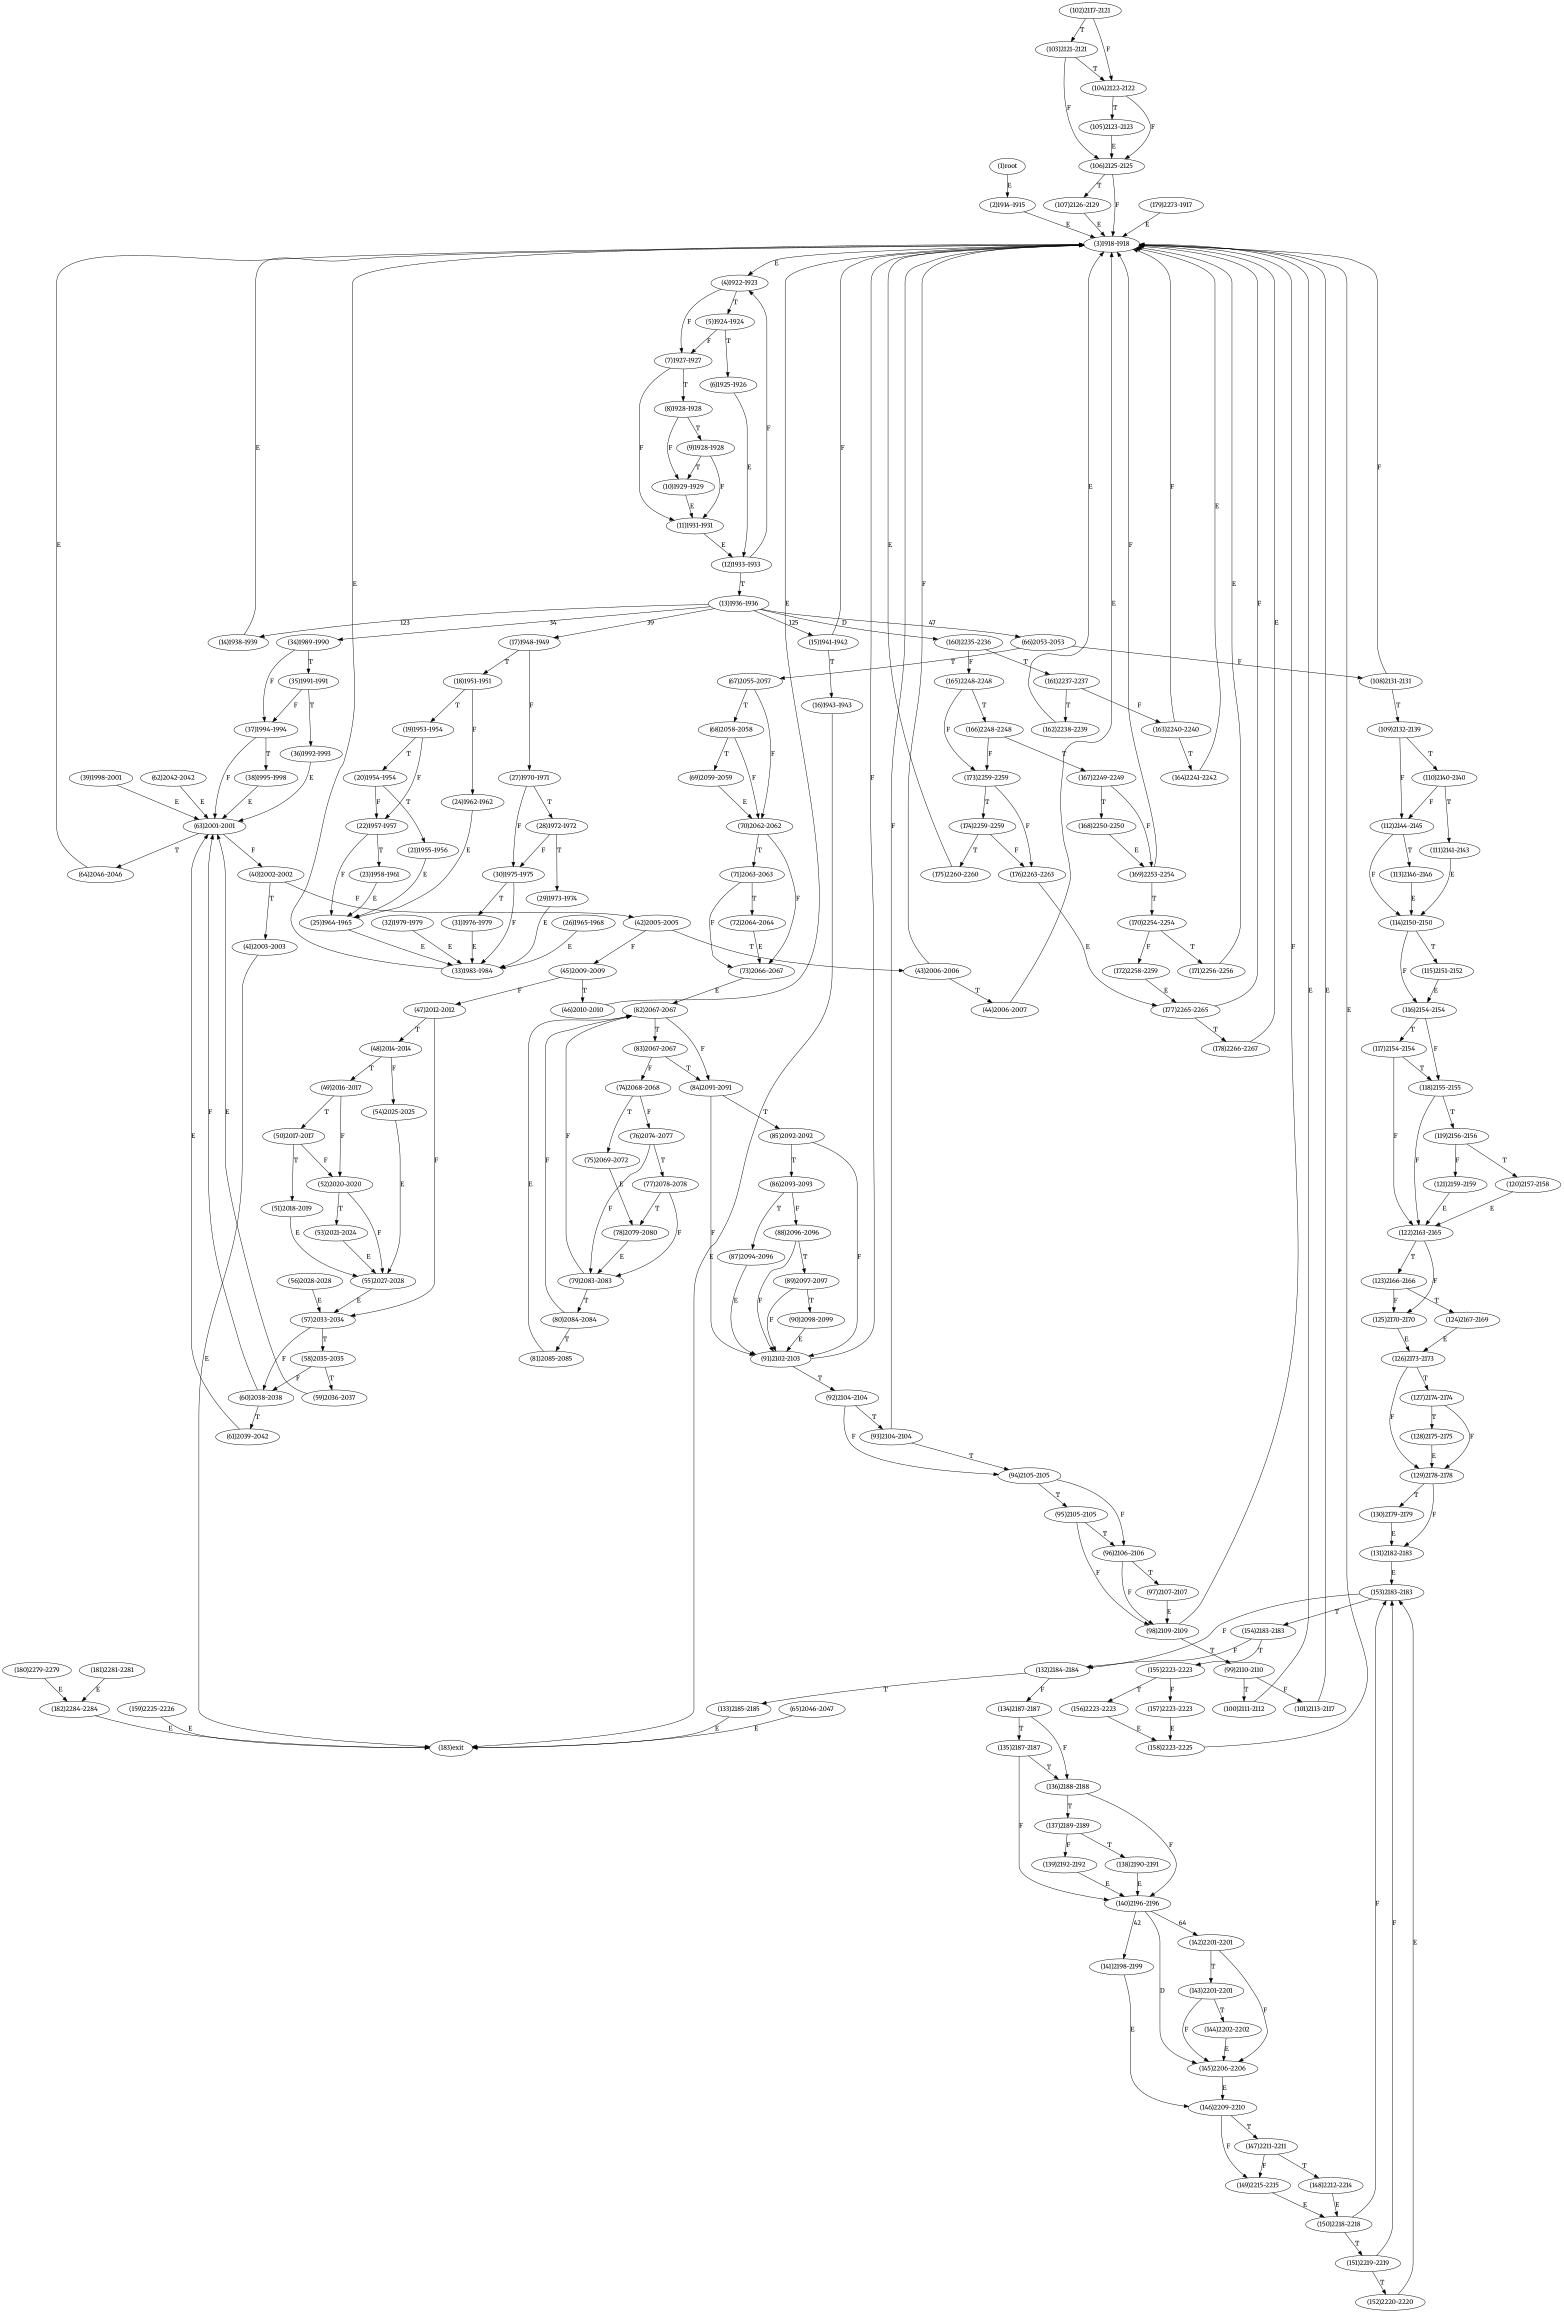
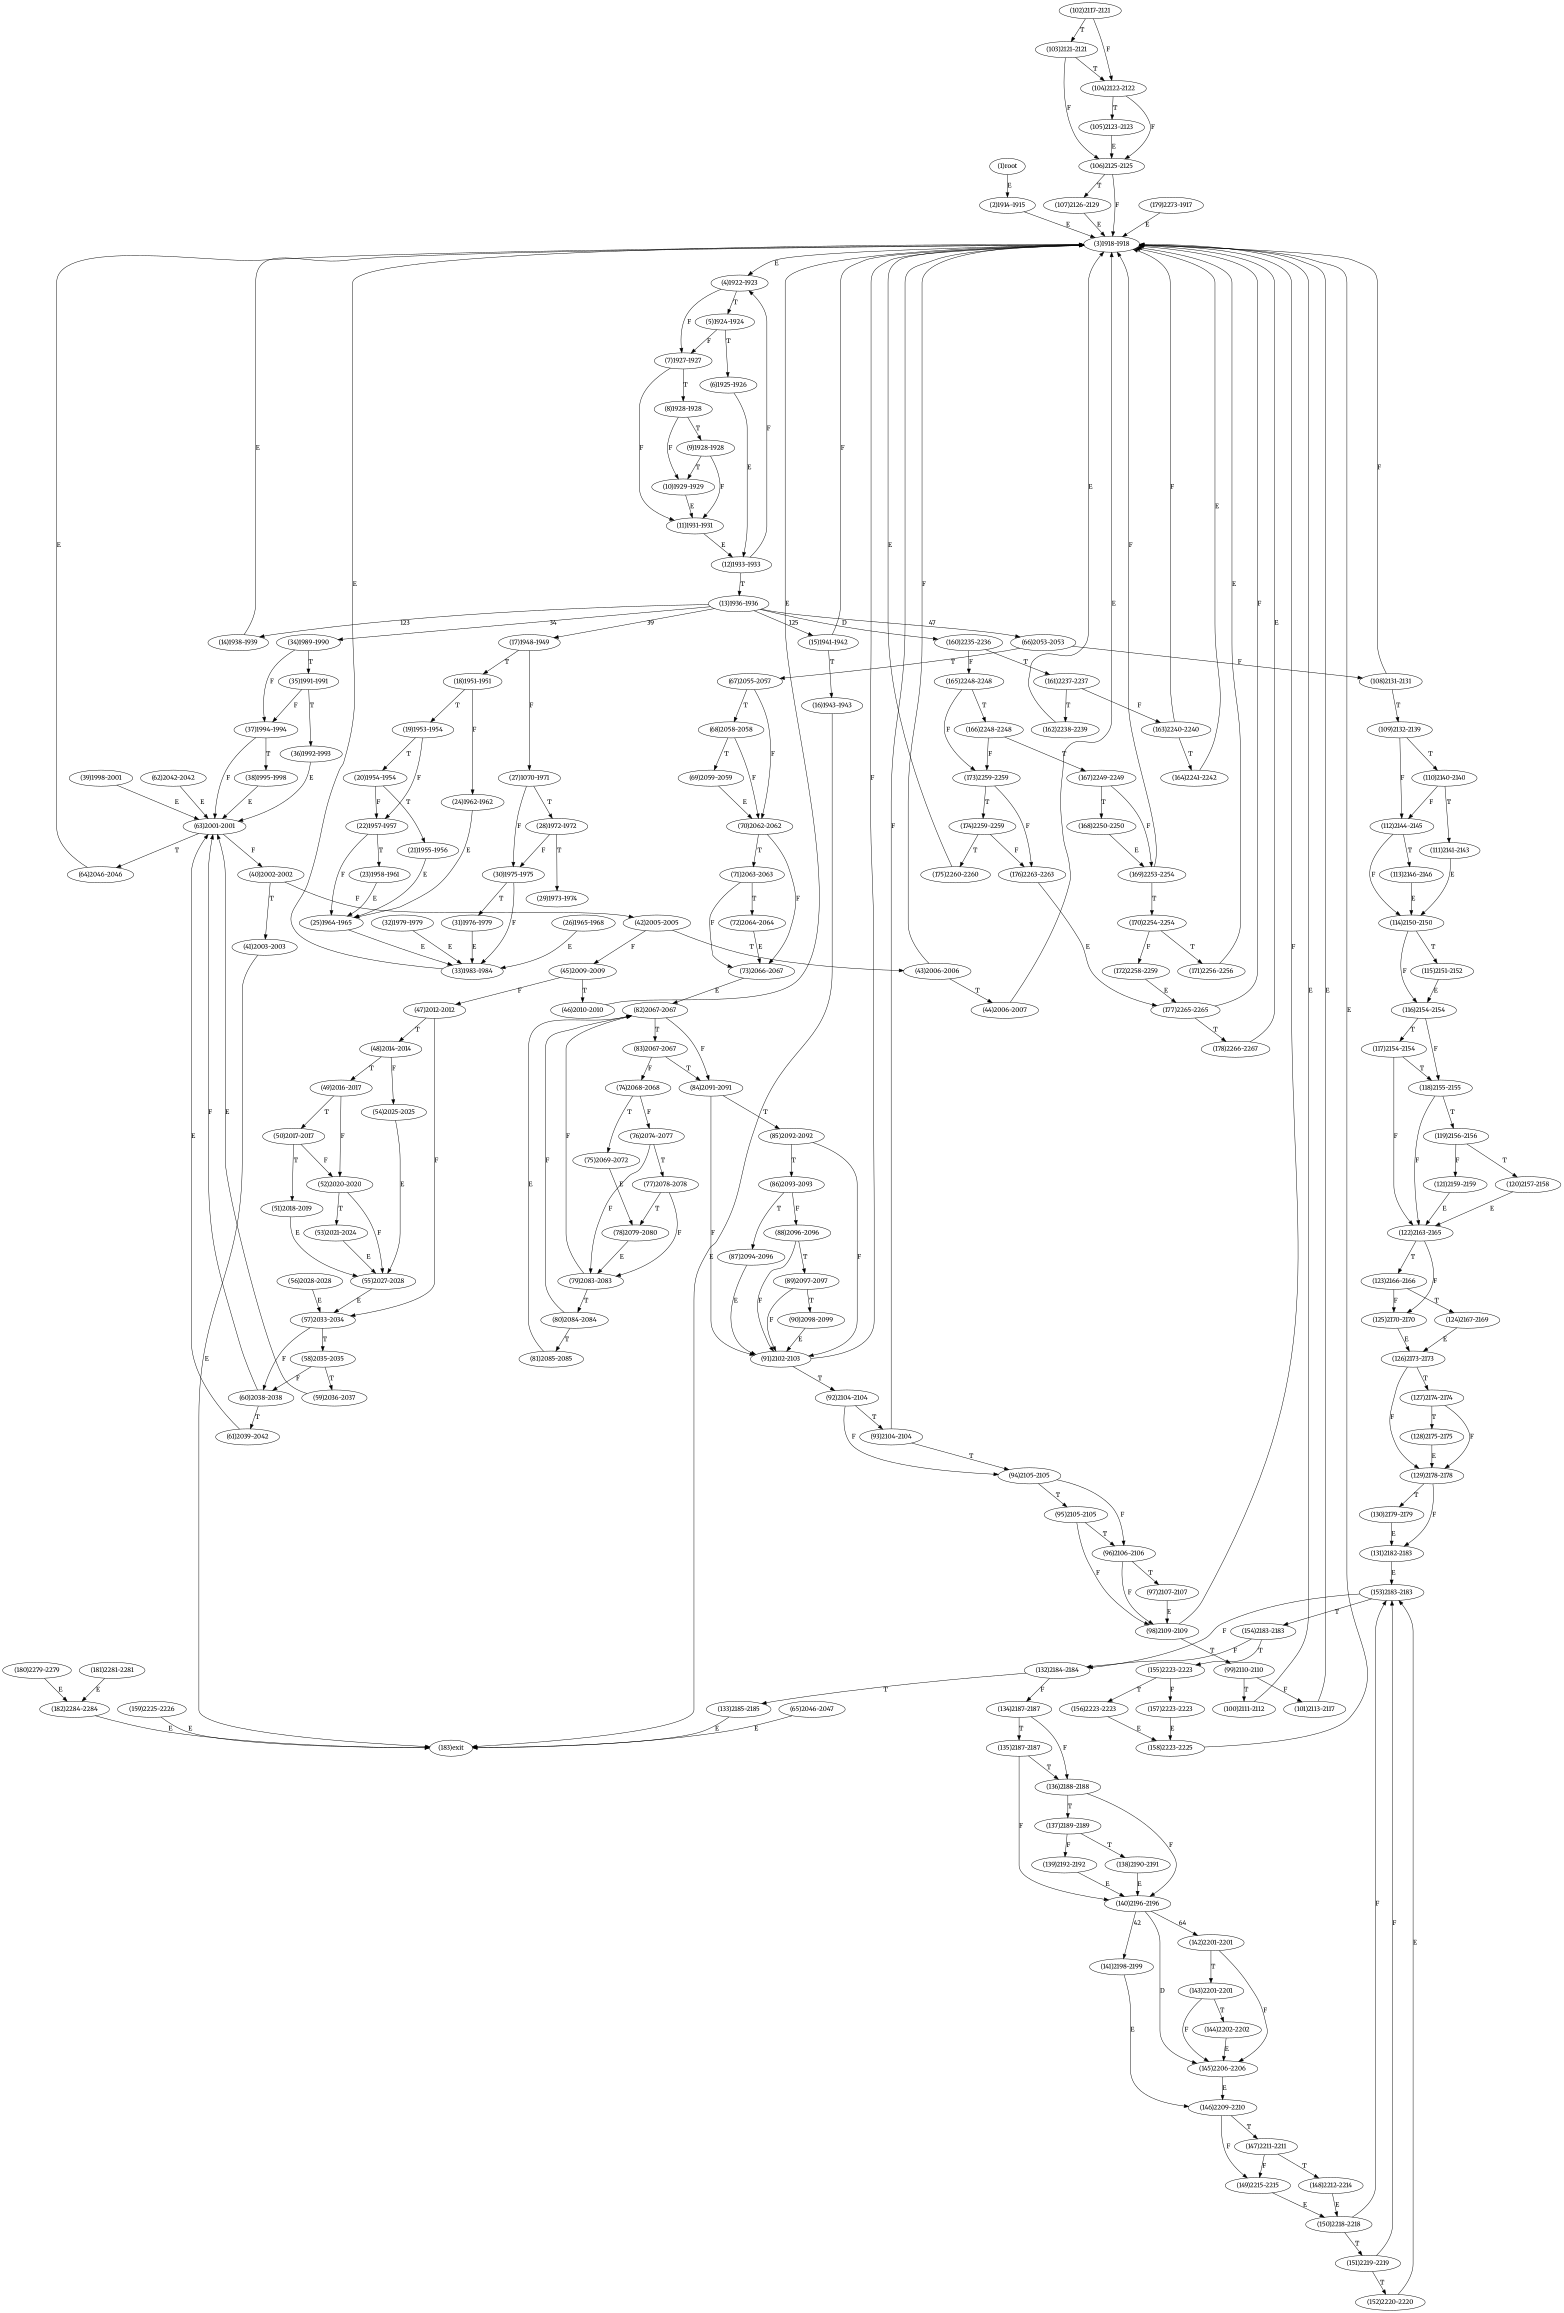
(529, 778) -> (529, 778)
(534, 943) -> none
